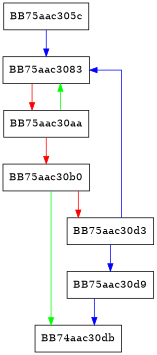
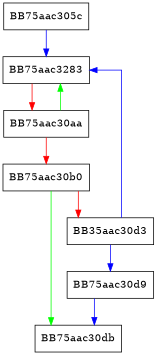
(46, 70) -> (46, 70)
(110, 231) -> (110, 231)
(78, 339) -> (78, 339)
